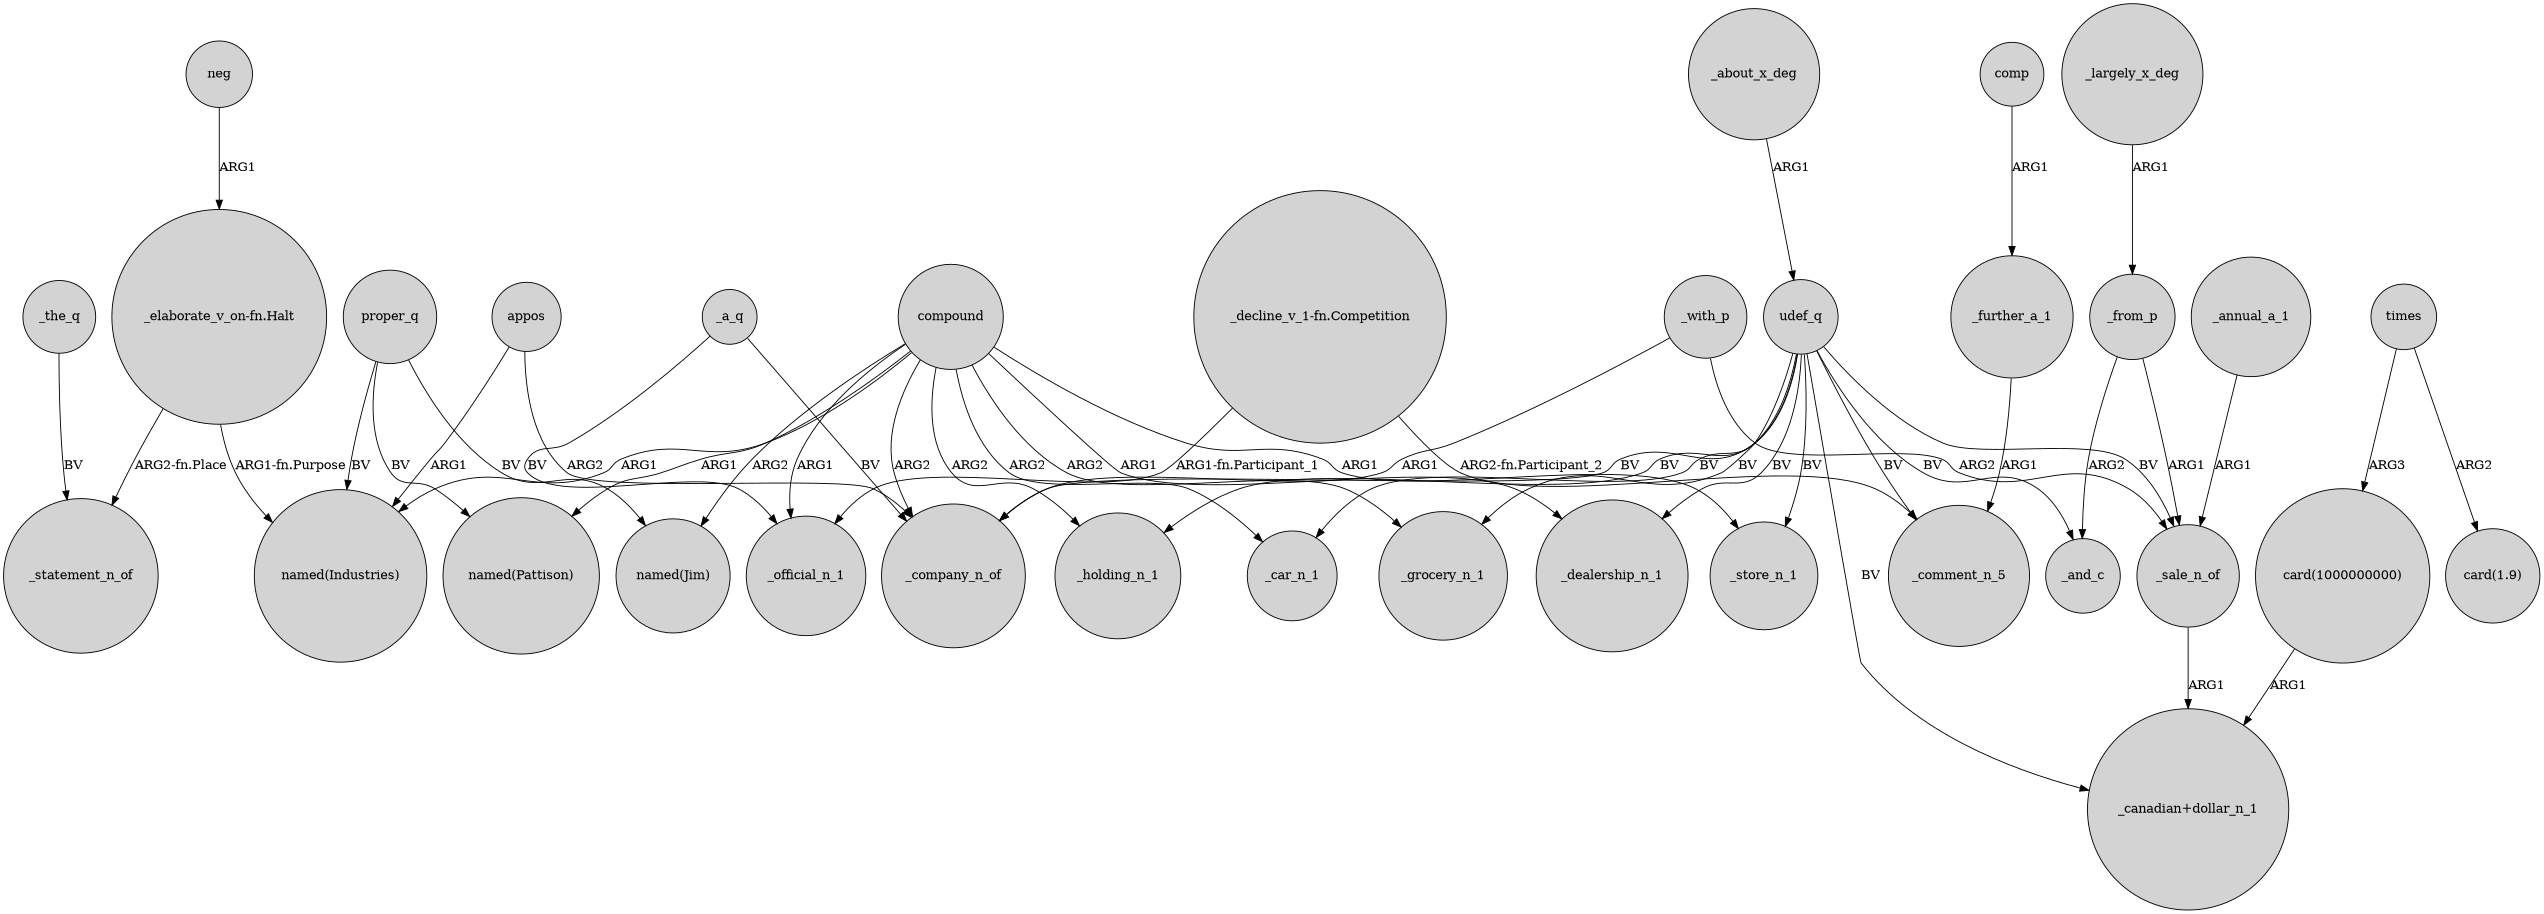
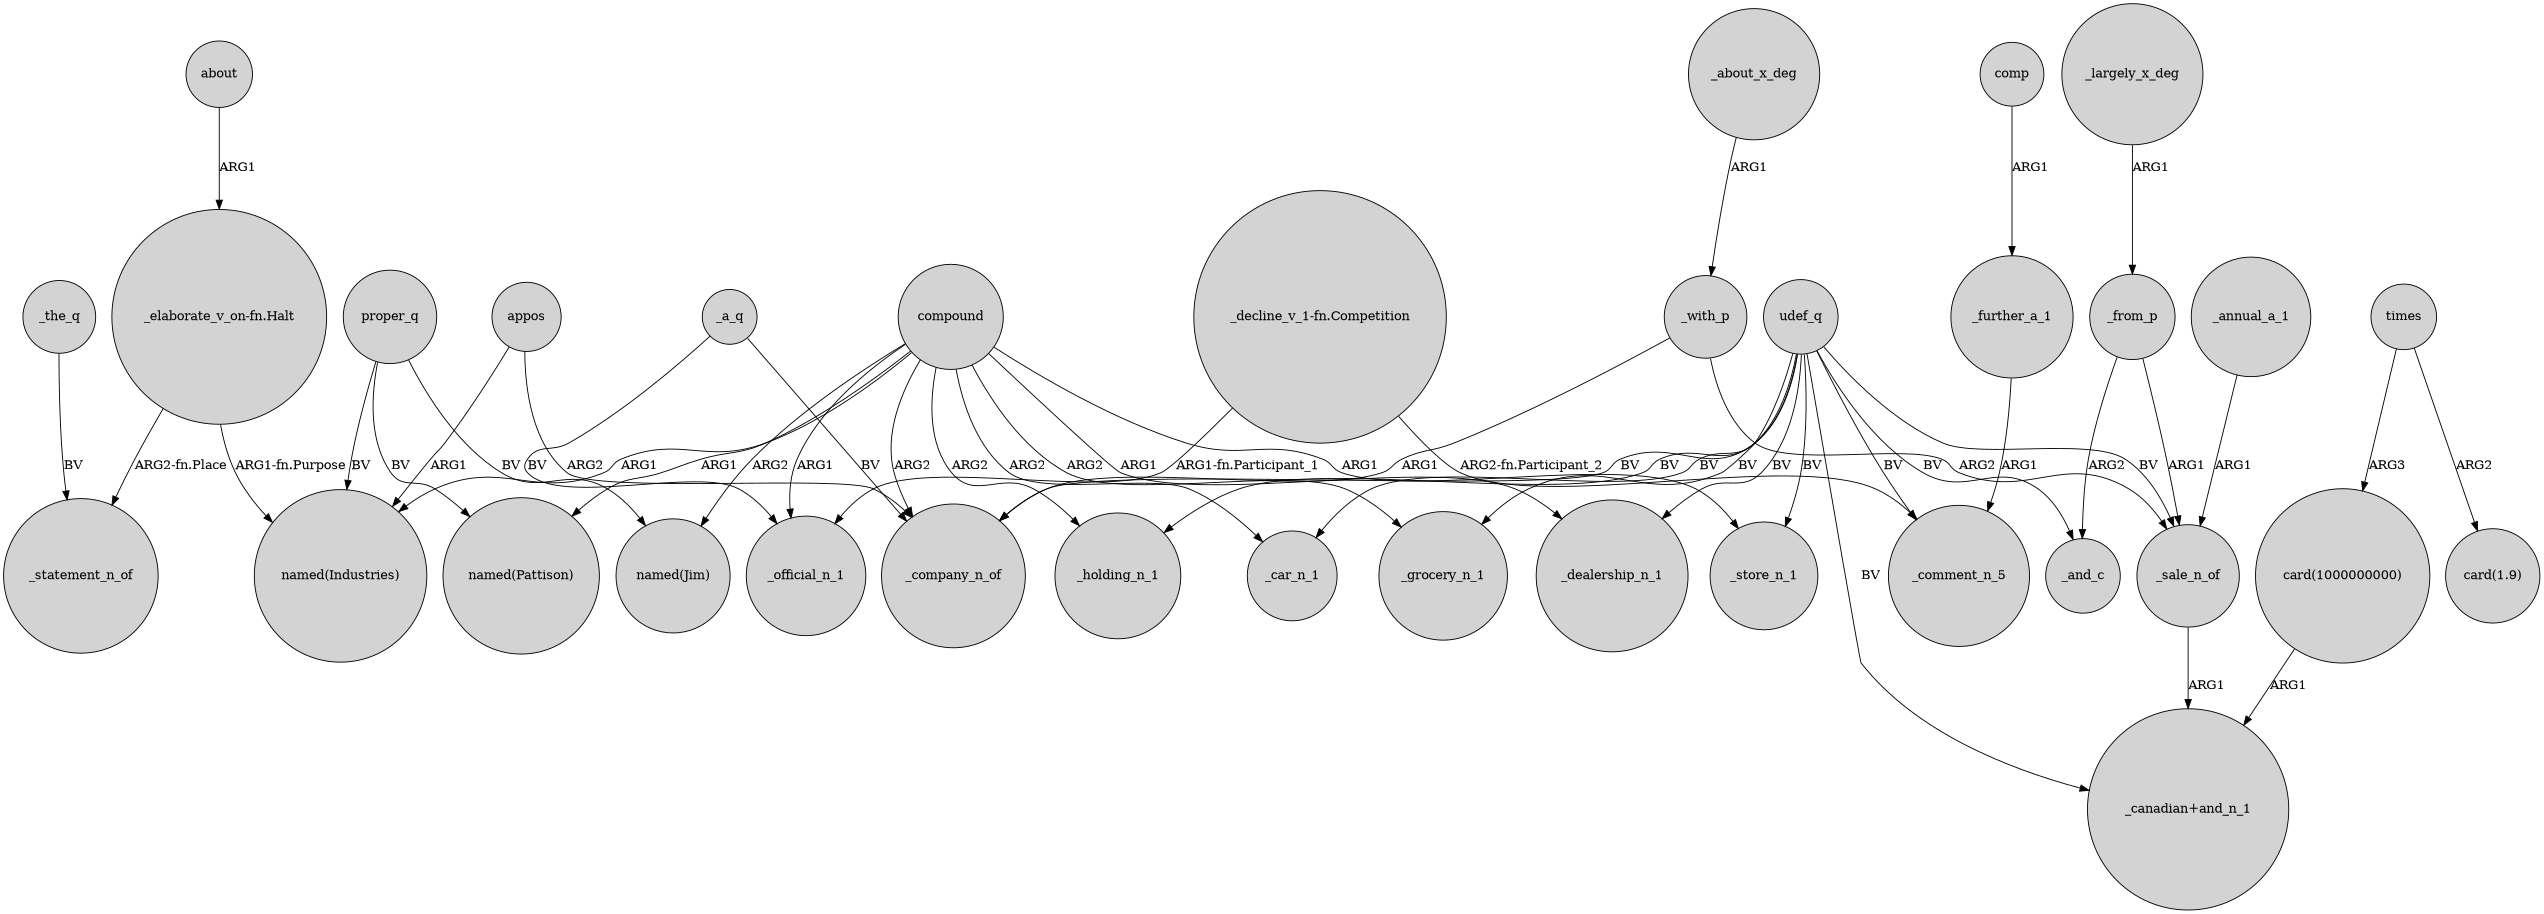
(219, 74) -> (219, 74)
(1779, 205) -> (1723, 202)
(2188, 809) -> (2188, 809)
